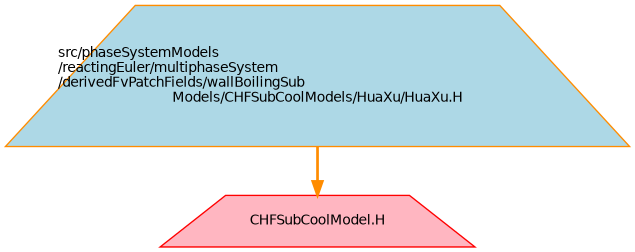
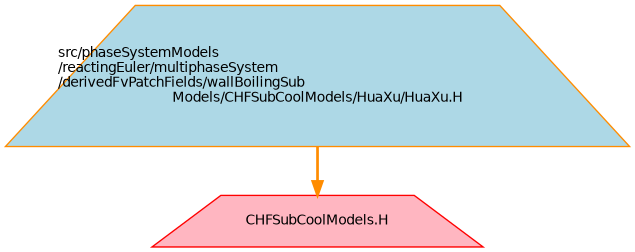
(318, 221) -> (318, 221)
